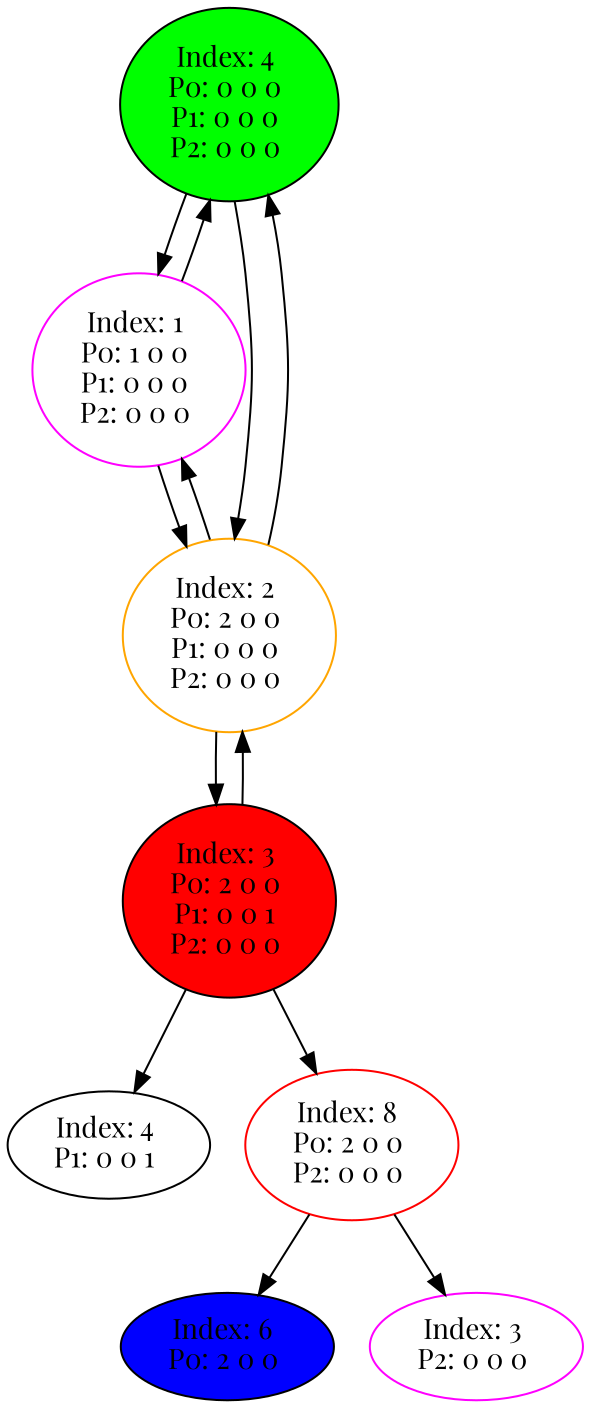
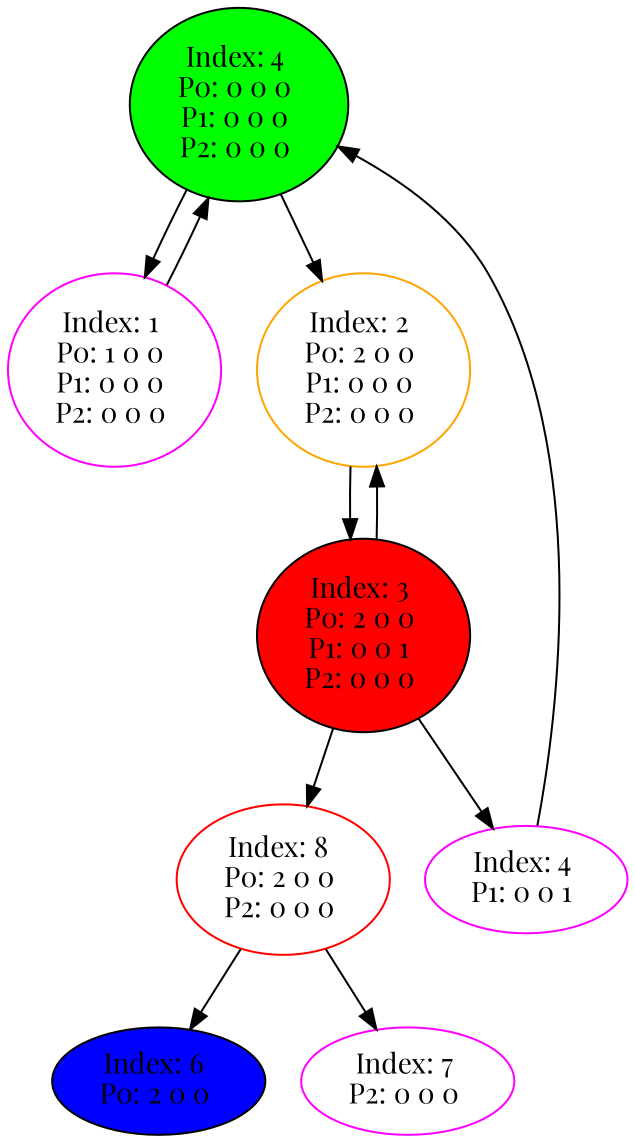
(288, 380) -> (548, 456)
(169, 497) -> none
(200, 509) -> none
(109, 1145) -> (526, 880)
(476, 1347) -> (408, 1081)
